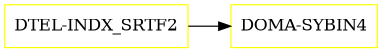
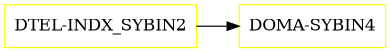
(96, 26) -> (101, 26)
